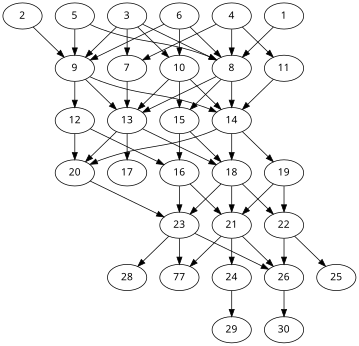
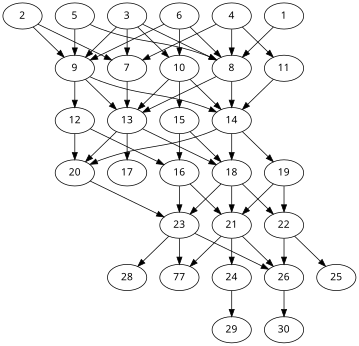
none -> (70, 40)
(209, 91) -> none
